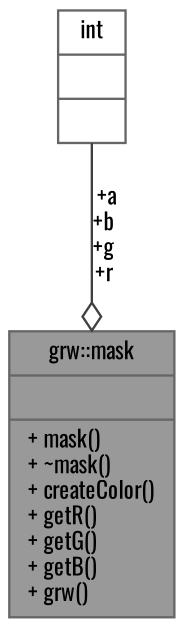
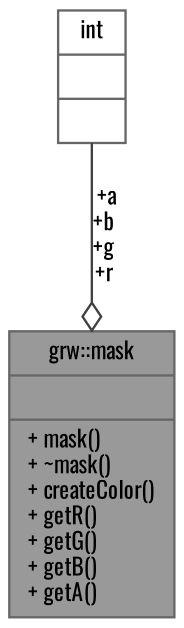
(58, 594) -> (63, 594)
